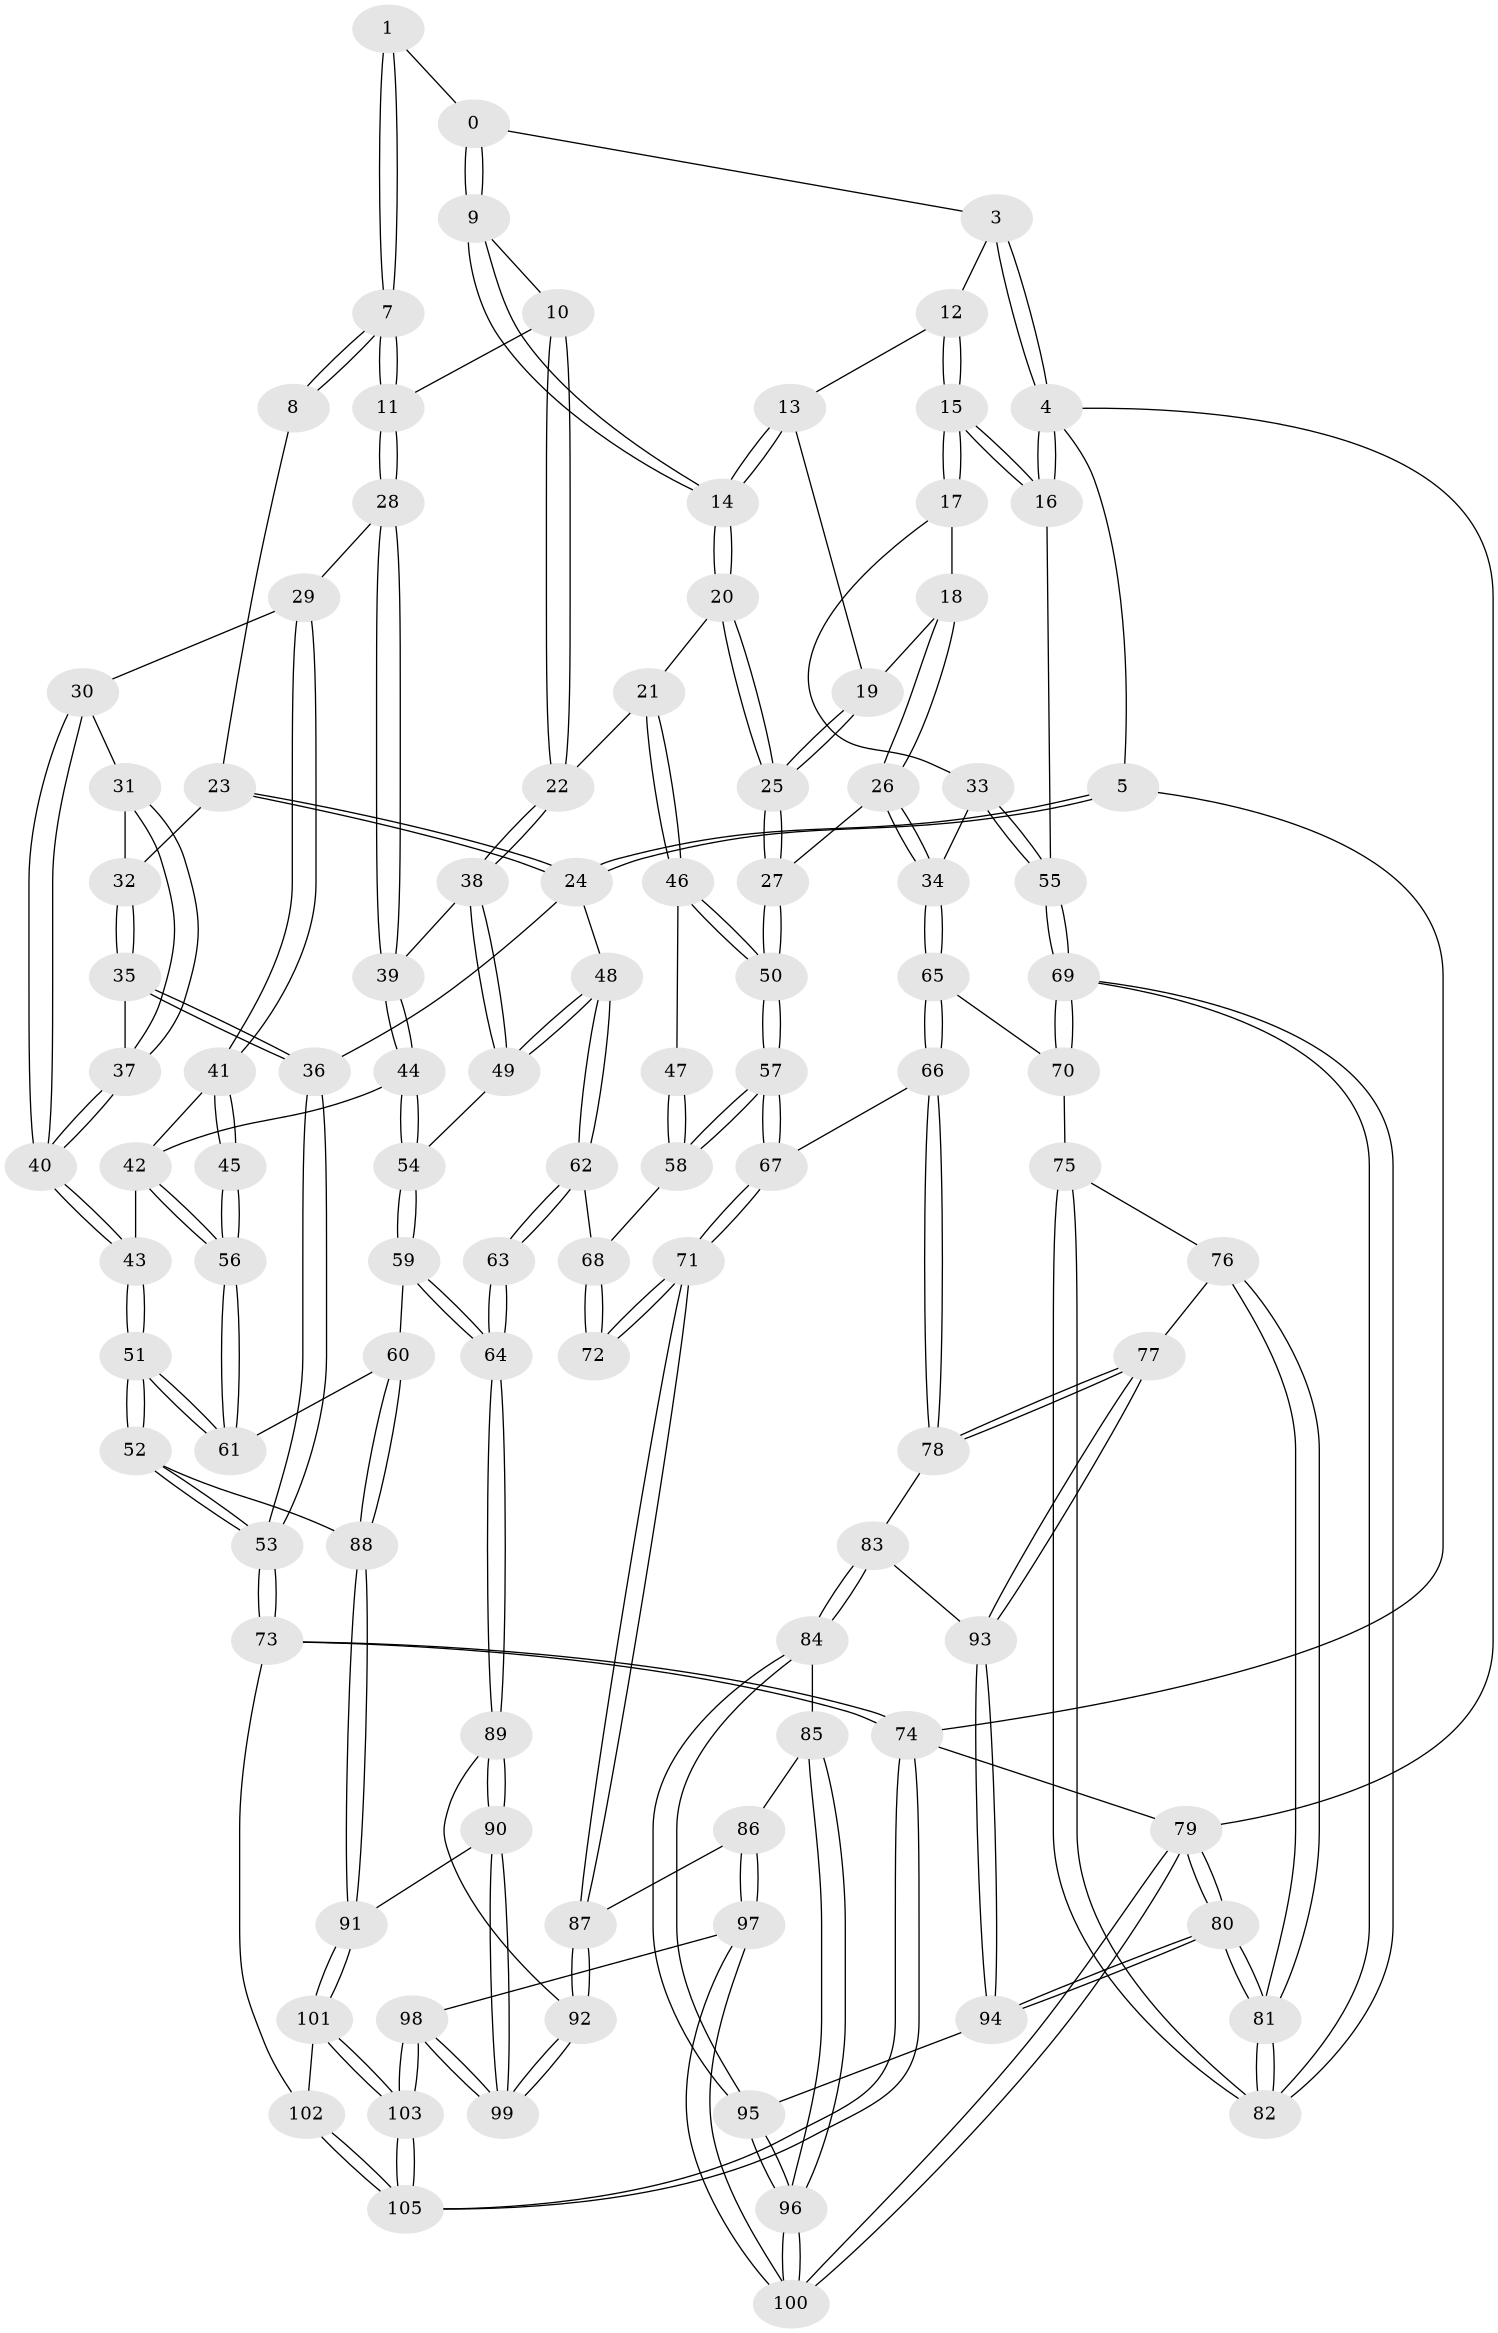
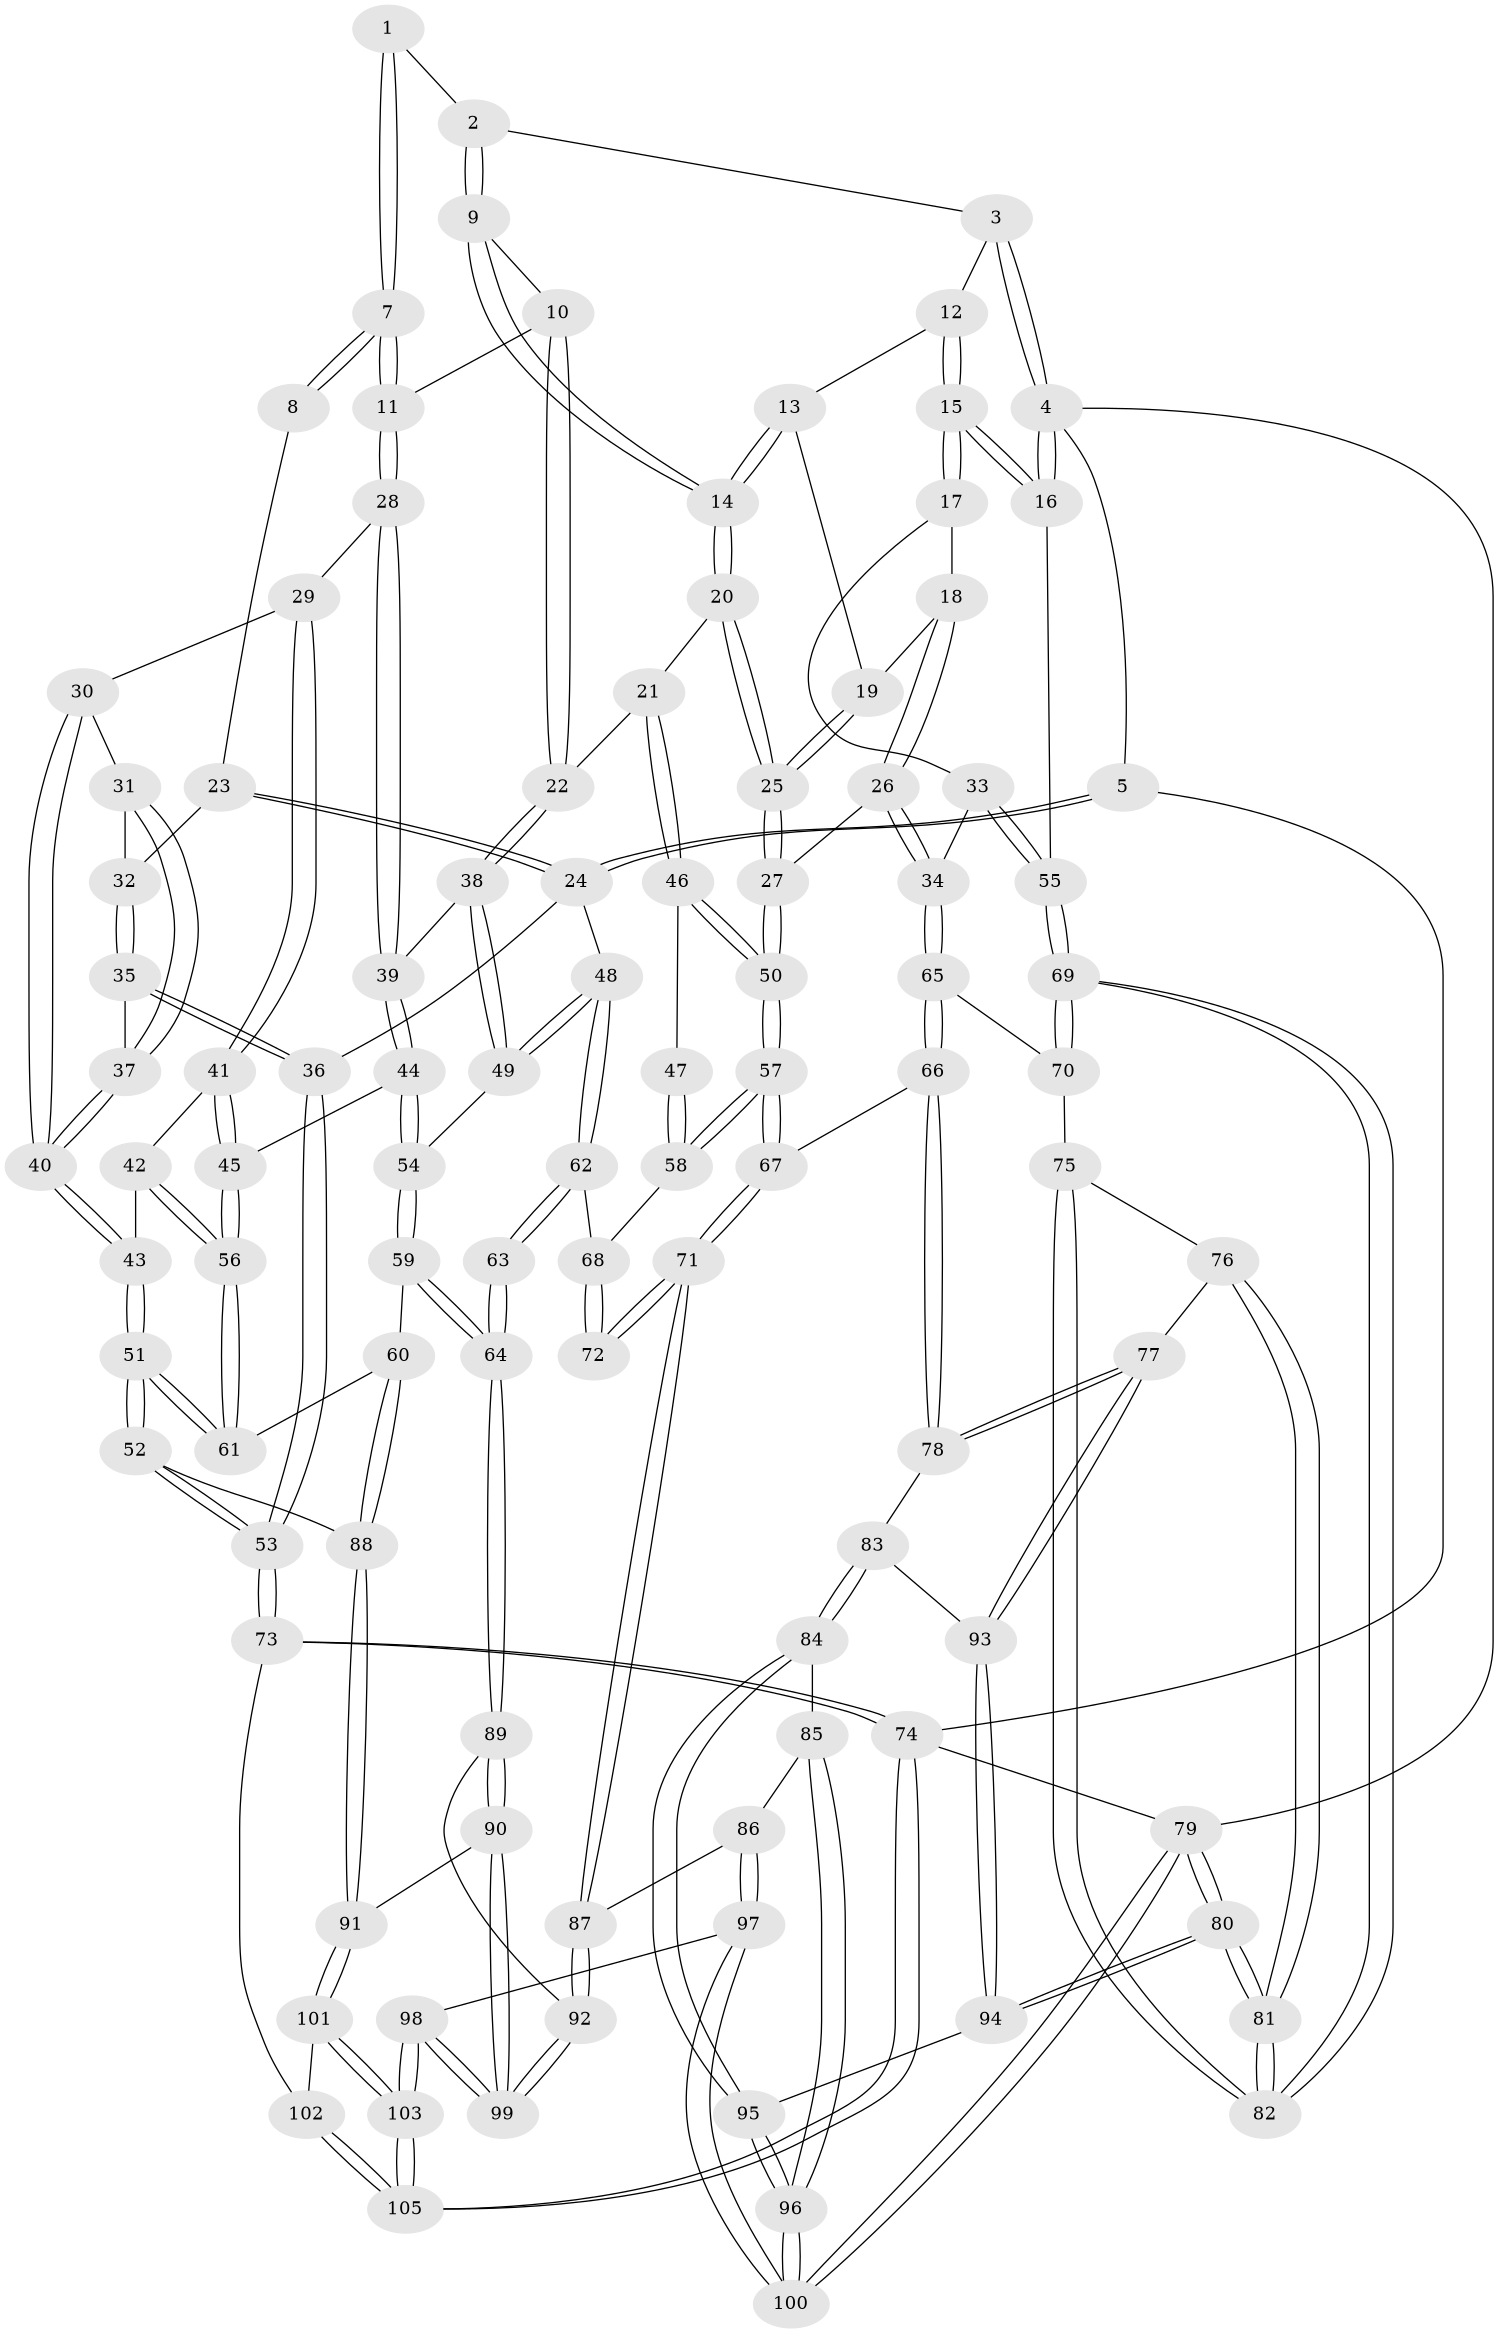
(474, 124) -> (474, 124)
(273, 1119) -> (314, 1122)
